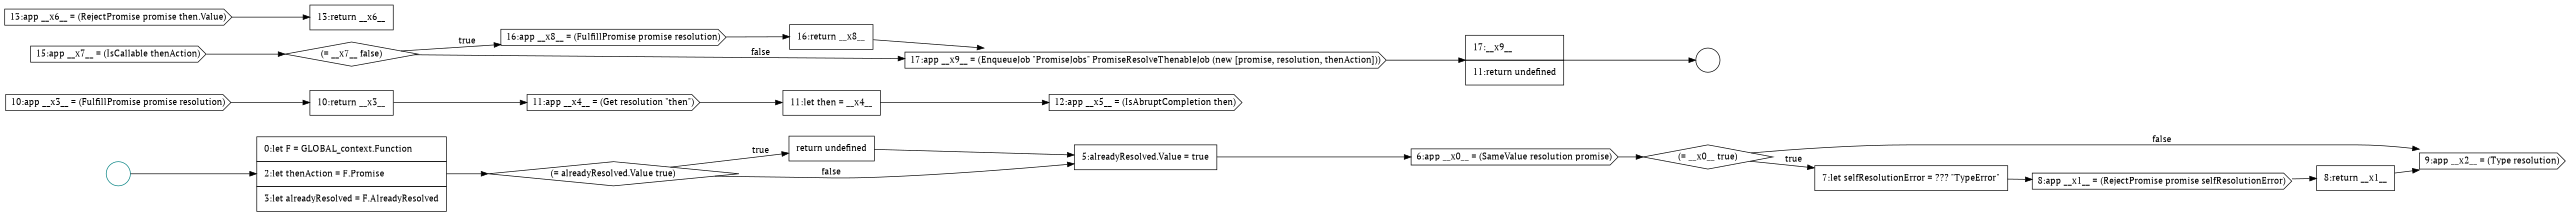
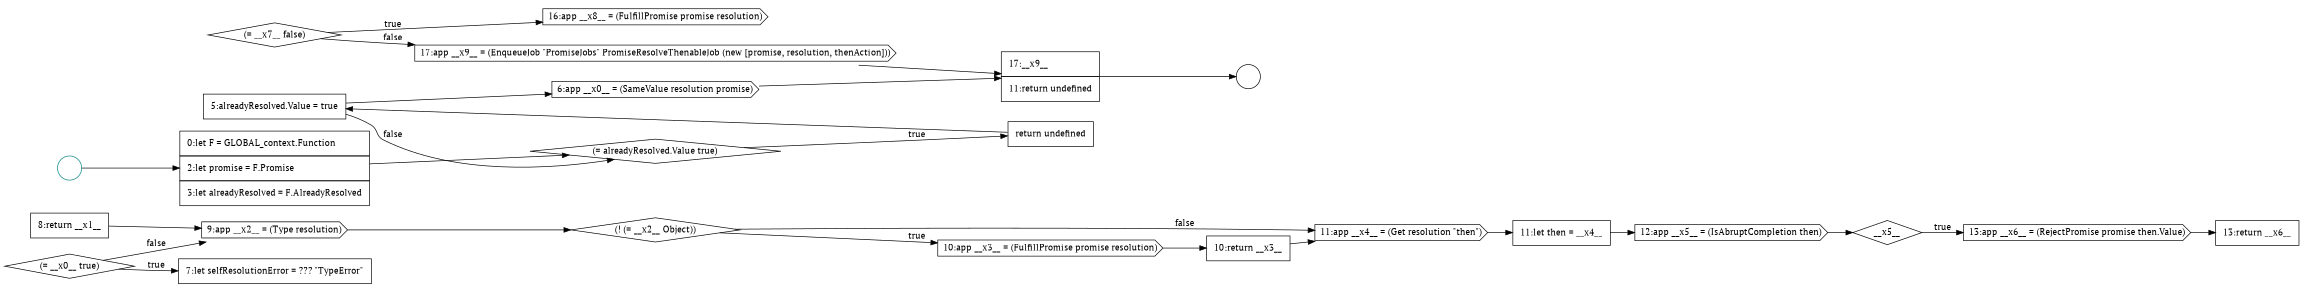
(831, 37) -> none
(118, 54) -> none
(1627, 157) -> (877, 82)
(324, 174) -> (241, 168)
(891, 177) -> (470, 164)
(2162, 181) -> none
none -> (655, 230)
none -> (1887, 233)
